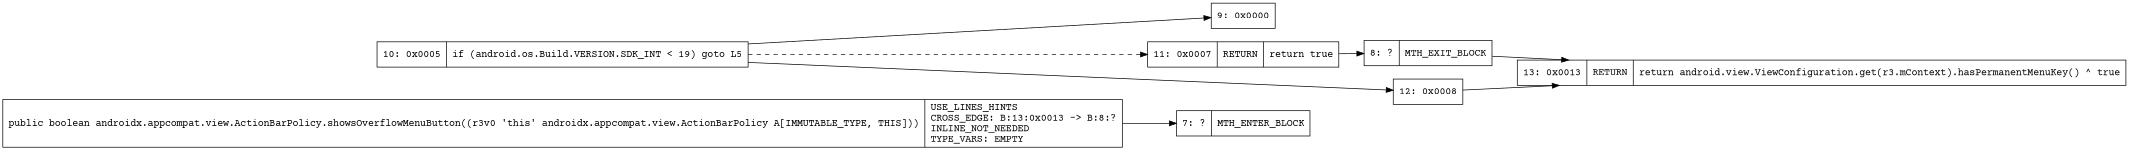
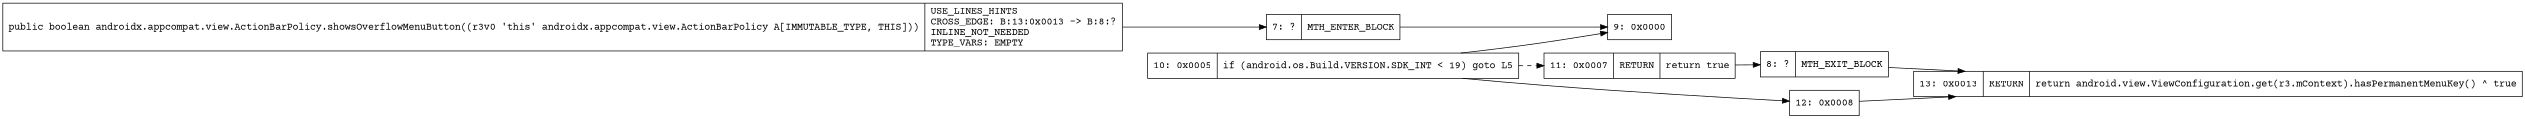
none -> (1500, 27)
